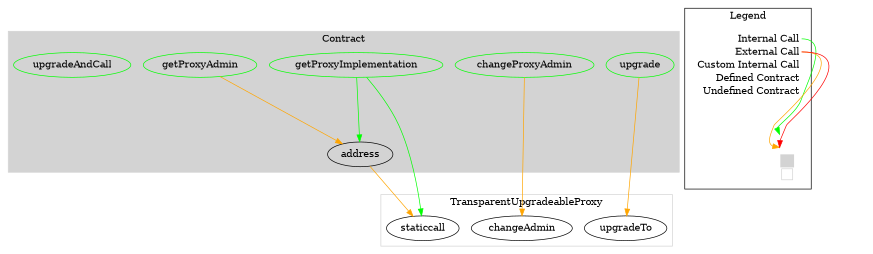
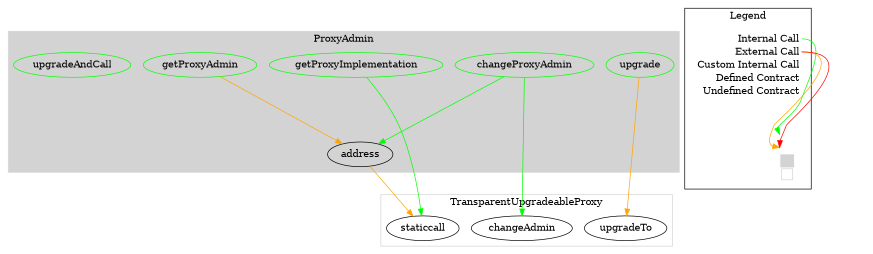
(344, 39) -> (344, 39)
(358, 106) -> (444, 109)
(523, 143) -> (523, 143)
